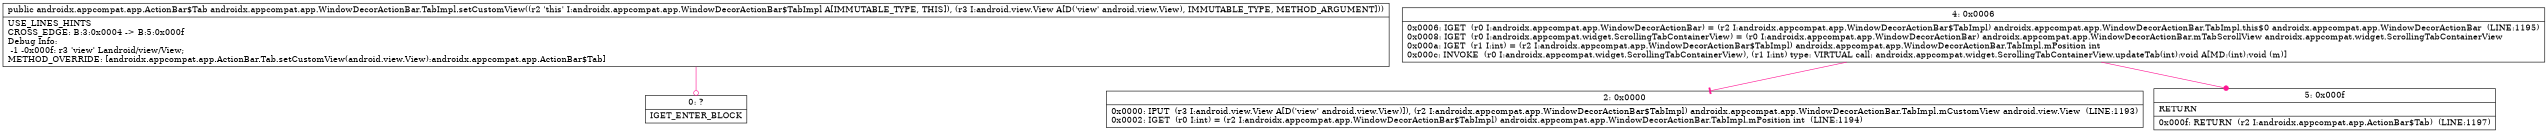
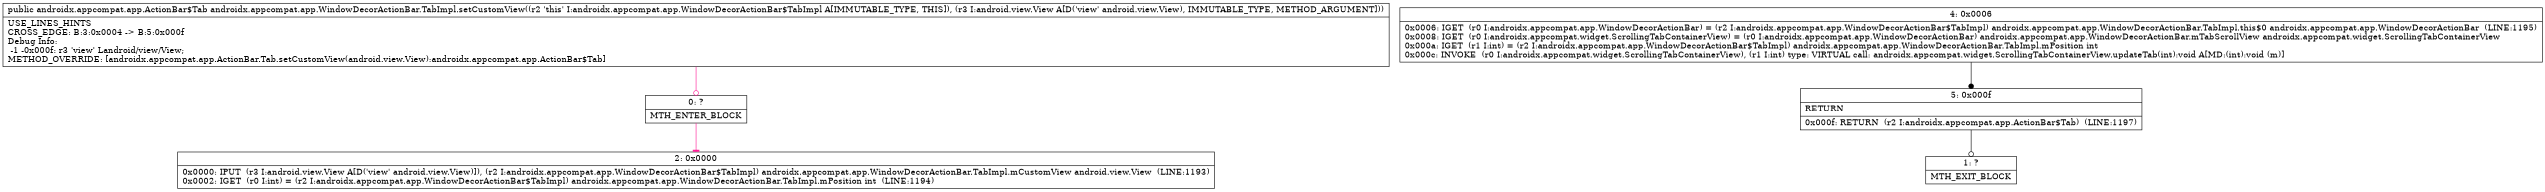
(2162, 75) -> (1971, 73)
(1779, 76) -> (696, 136)
(696, 116) -> (696, 116)
none -> (1971, 170)
